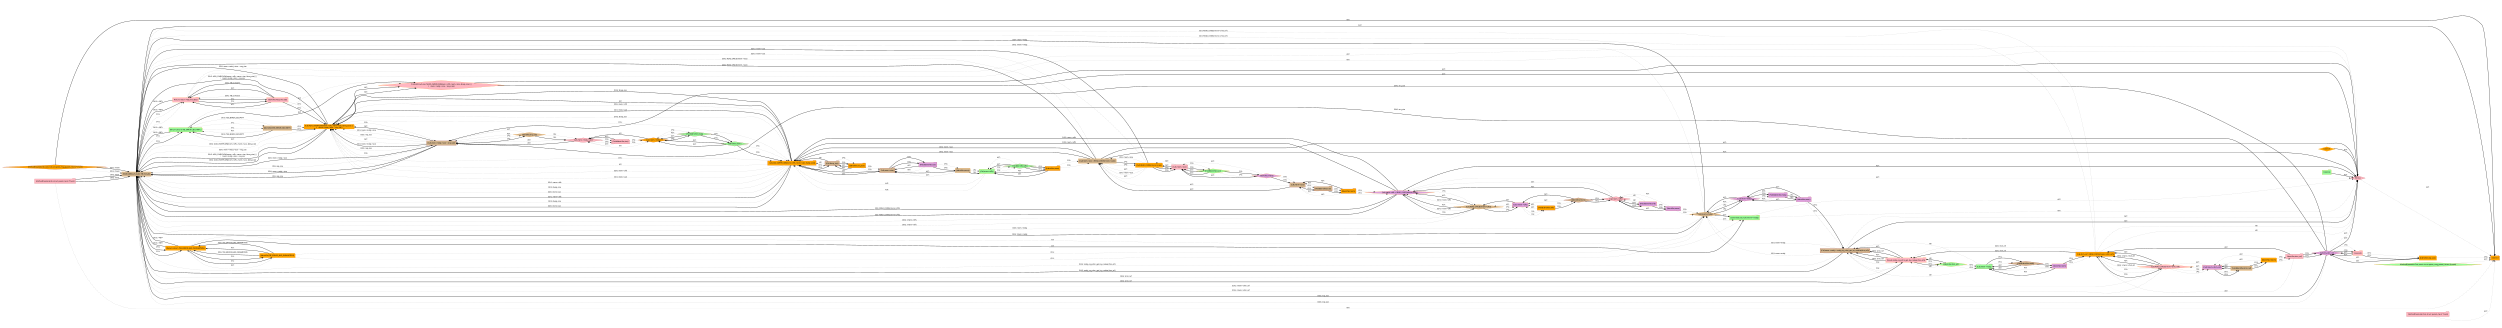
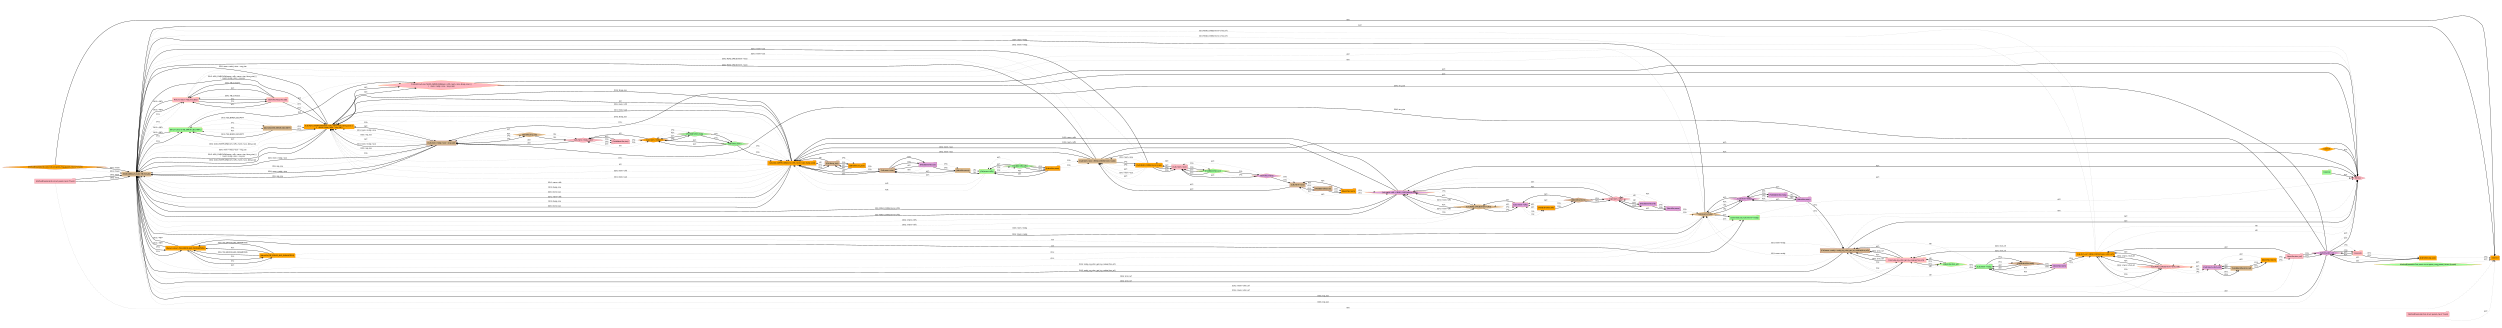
(2425, 217) -> none
(1906, 260) -> (1906, 260)
